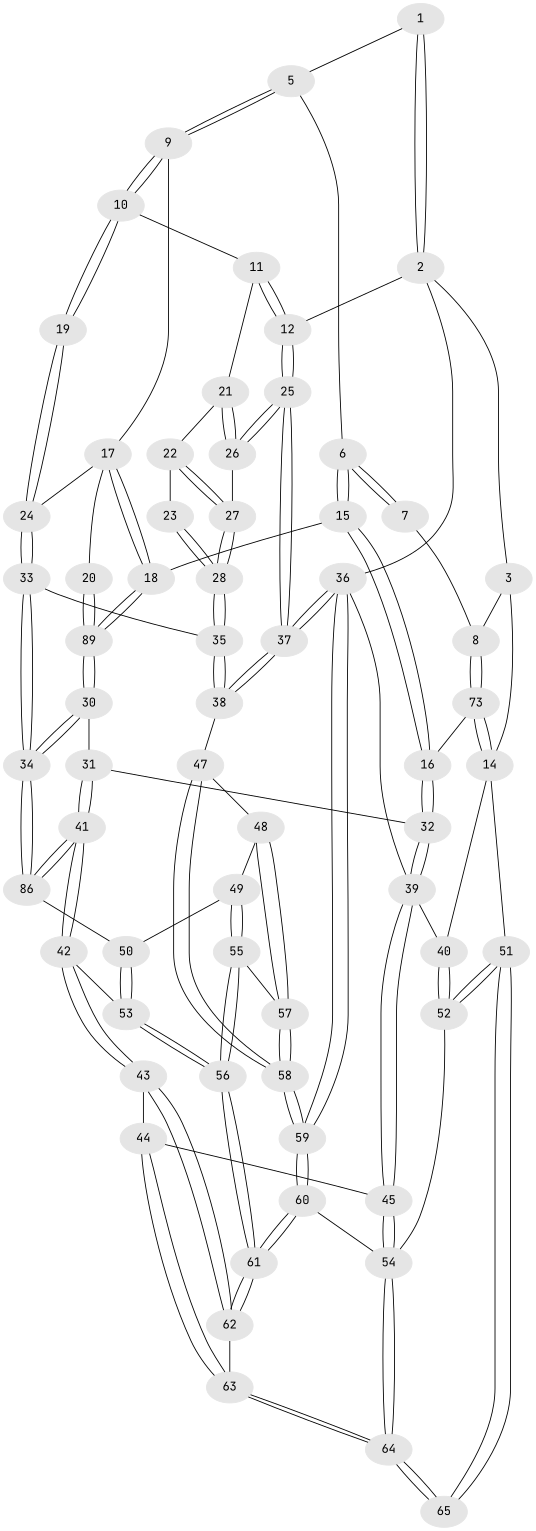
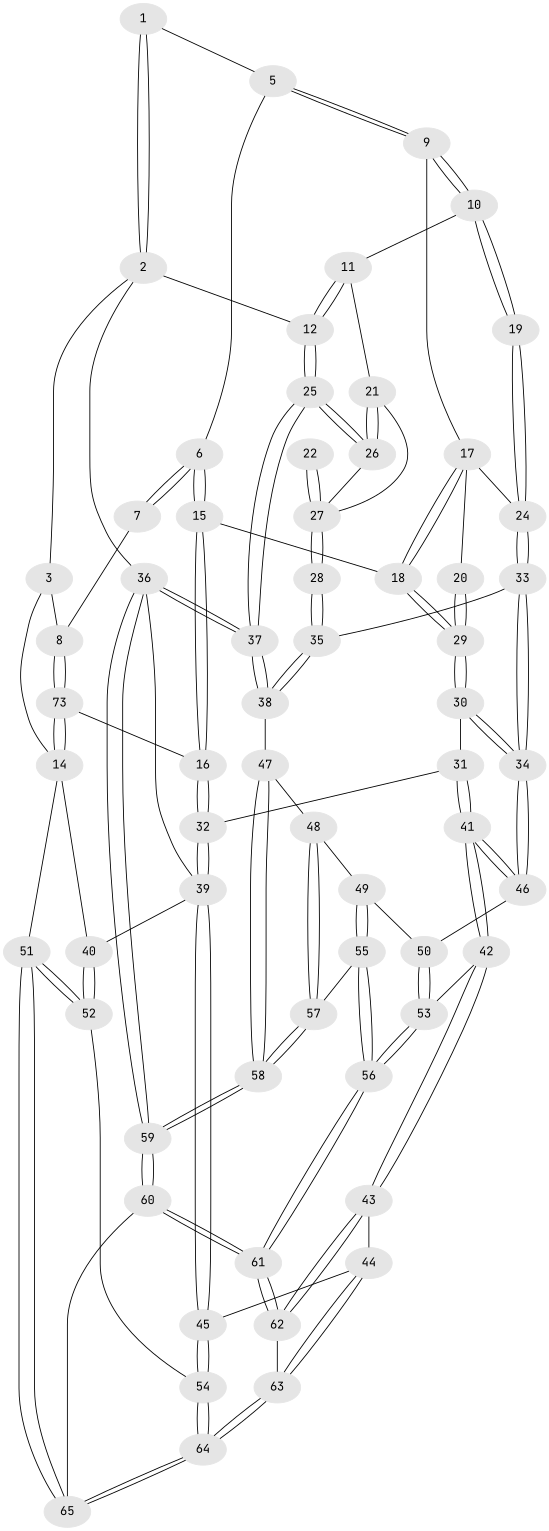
(198, 423) -> (401, 473)
(170, 517) -> none
(89, 641) -> (460, 641)
(27, 890) -> (523, 890)
(345, 1232) -> (67, 1344)
